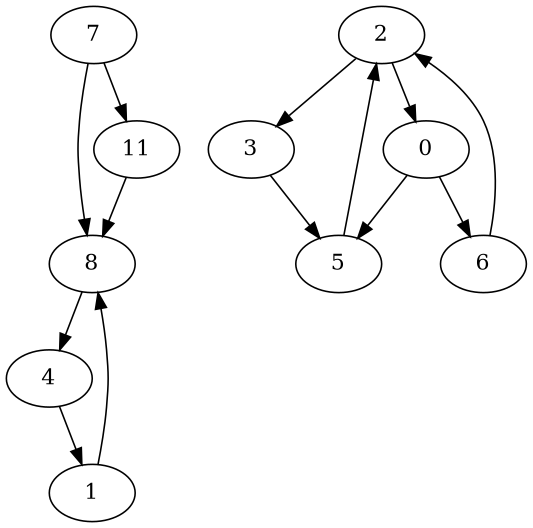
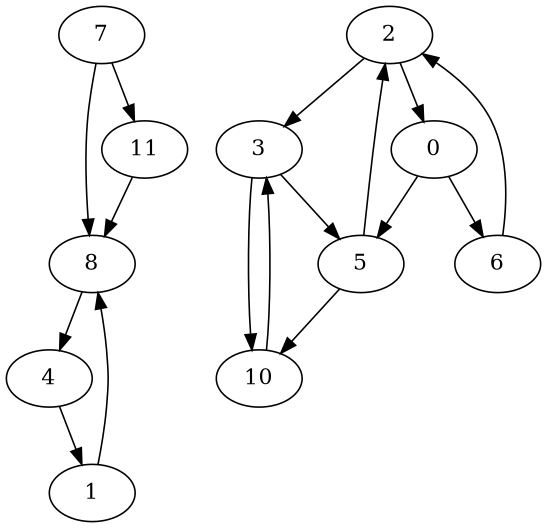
none -> (259, 378)
